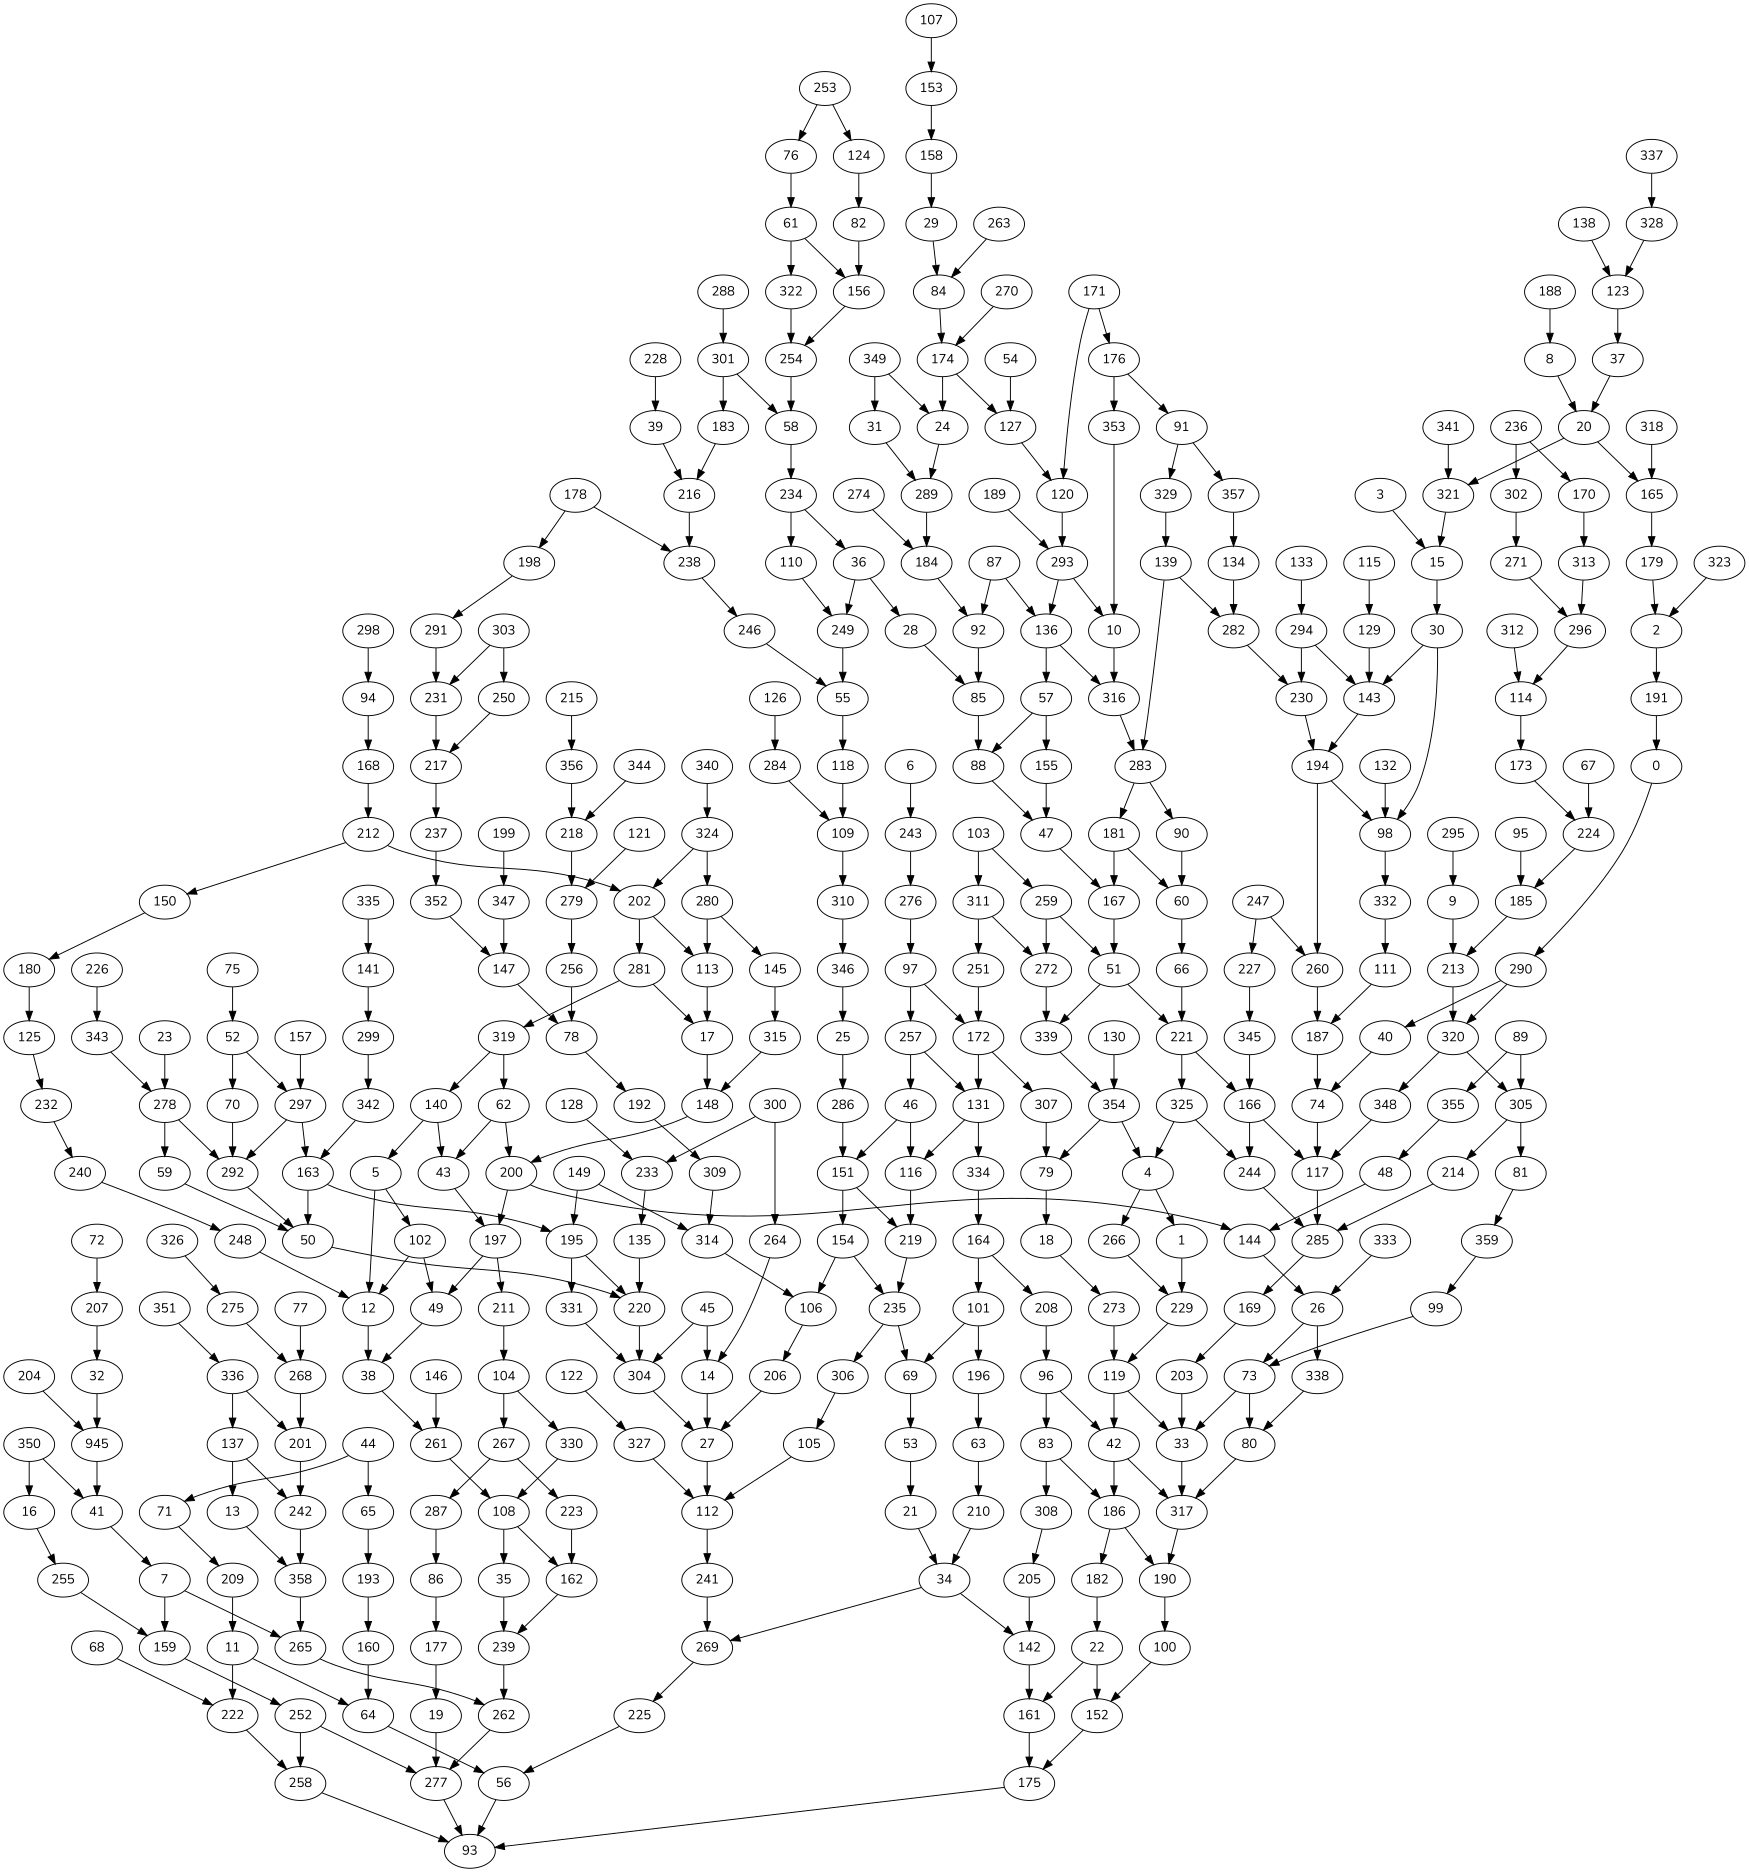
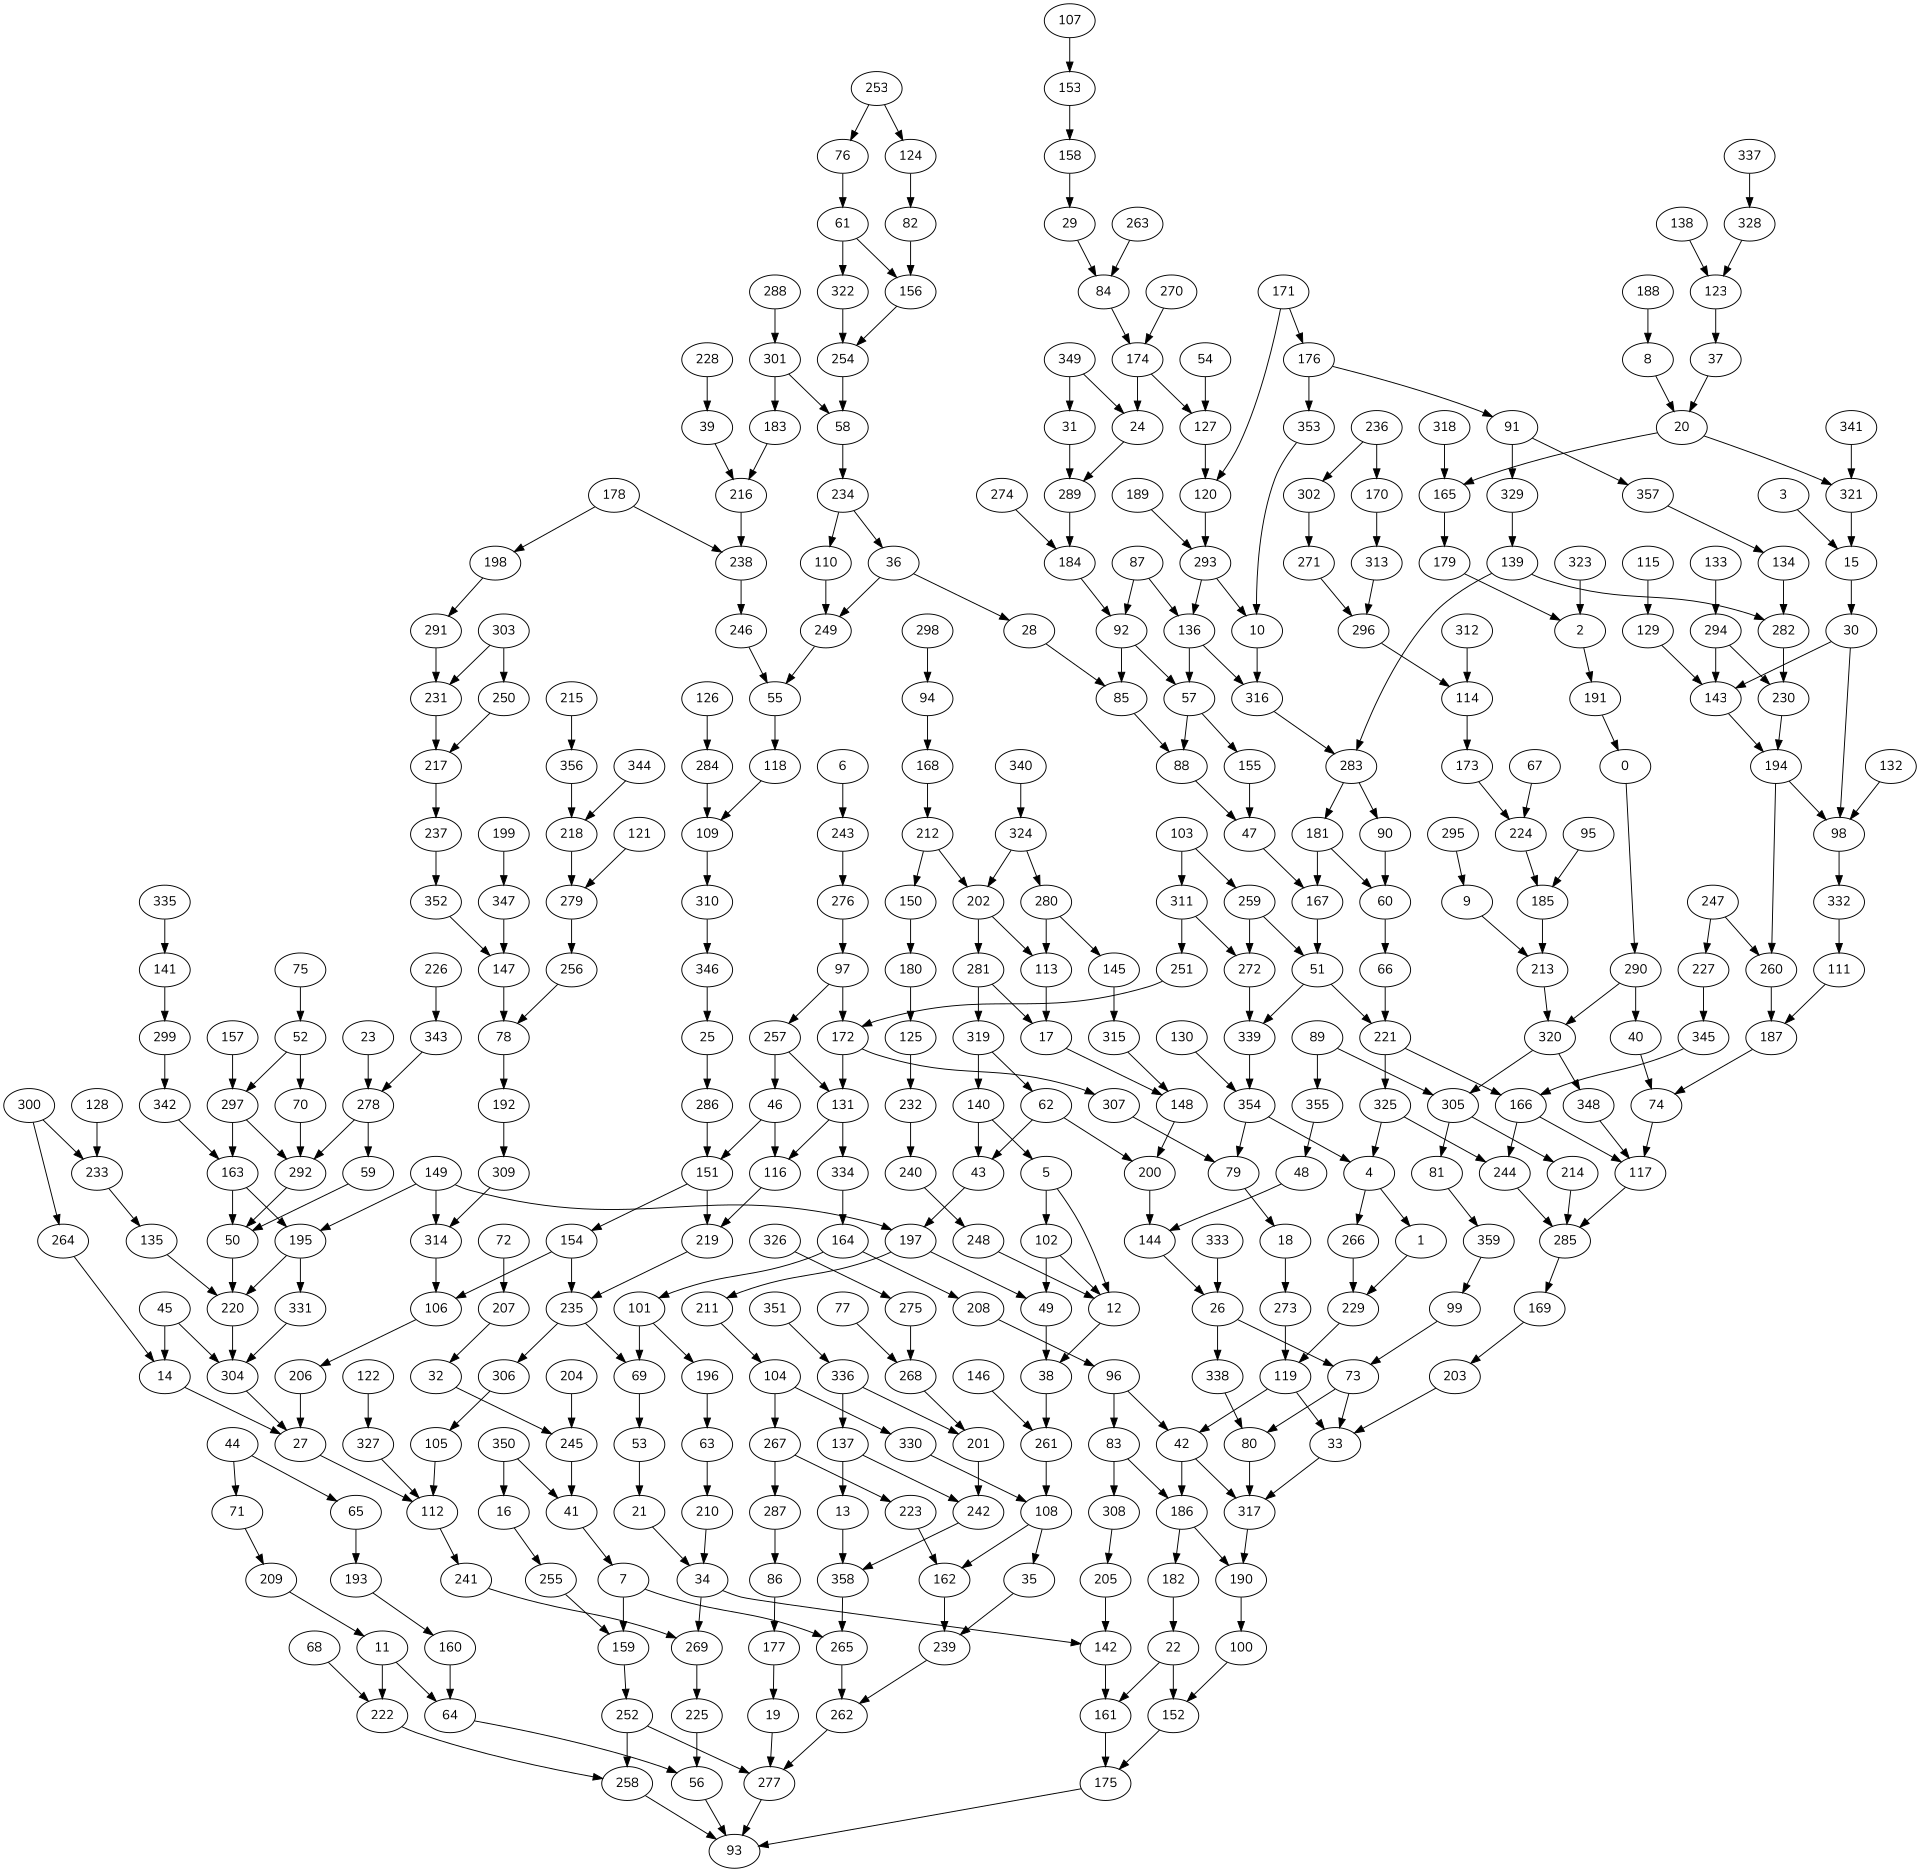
none -> (1152, 661)
(504, 1202) -> (668, 1207)
(97, 1445) -> (572, 1445)
